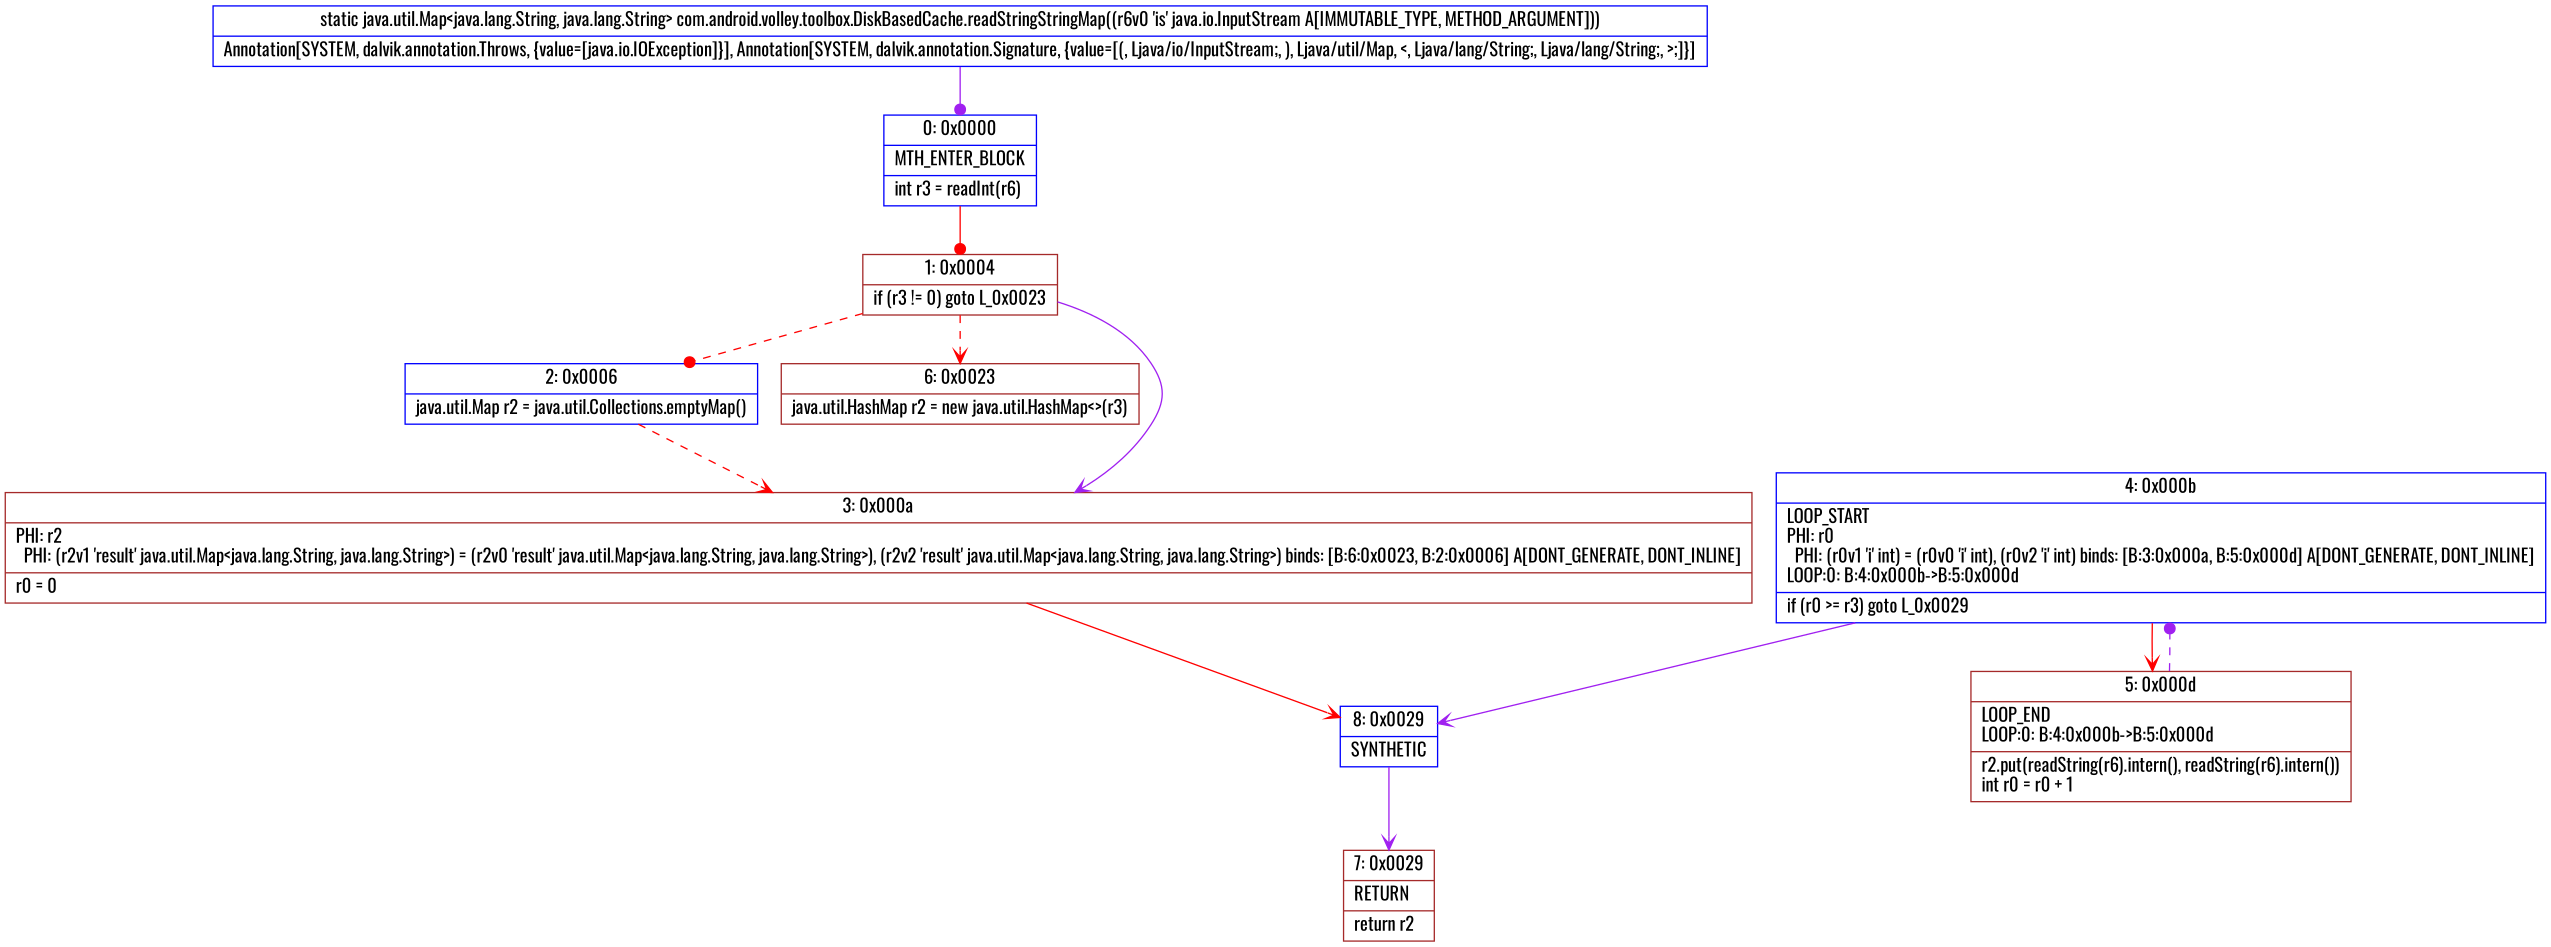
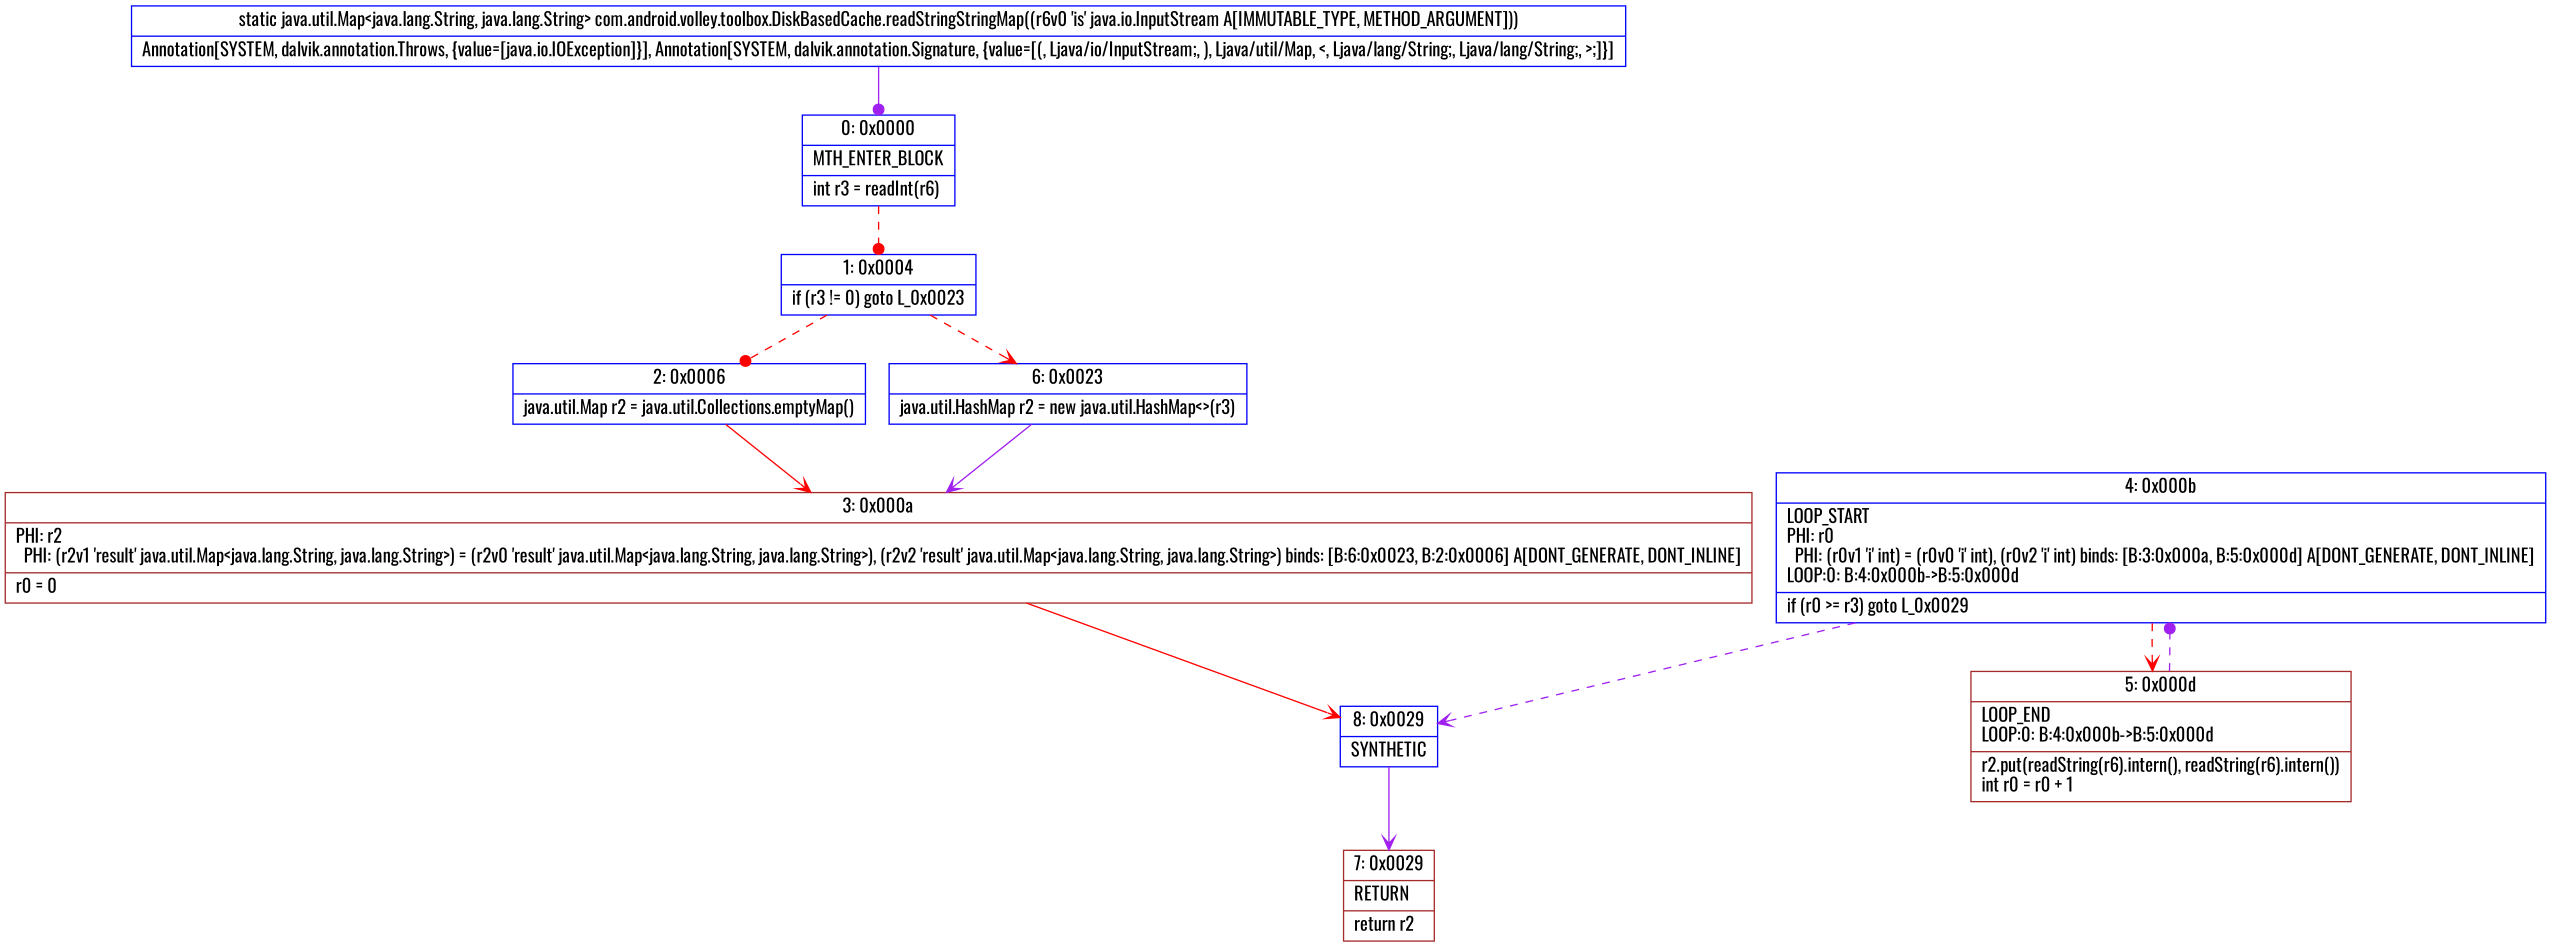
(960, 225) -> (879, 225)
(960, 285) -> (879, 285)
(1160, 382) -> (994, 454)
(960, 394) -> (1068, 394)
(700, 455) -> (763, 454)
(2152, 641) -> (2152, 641)
(1653, 672) -> (1653, 672)
